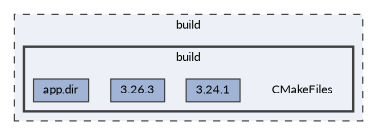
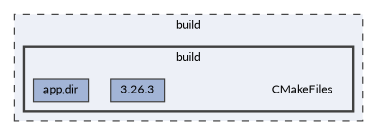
(213, 90) -> none
